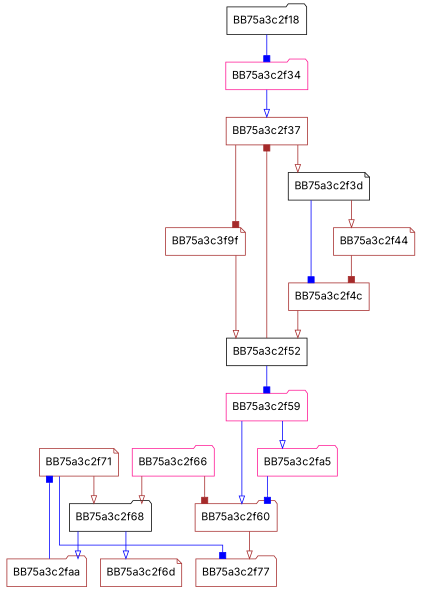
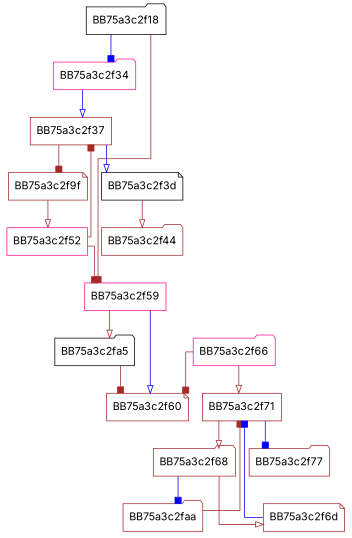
(298, 155) -> (107, 154)
none -> (128, 159)
(205, 242) -> (48, 186)
(374, 242) -> (142, 242)
(329, 297) -> none
(267, 352) -> (47, 242)
(267, 376) -> (94, 257)
(267, 407) -> (125, 297)
(283, 431) -> (110, 320)
(79, 462) -> (242, 407)
(297, 462) -> (95, 352)
none -> (245, 482)
(142, 486) -> (239, 376)
(267, 486) -> (121, 376)
(110, 518) -> (194, 462)
(236, 518) -> (148, 407)
(49, 521) -> (240, 488)
(78, 540) -> (178, 486)
(126, 540) -> (219, 519)
(250, 541) -> none
